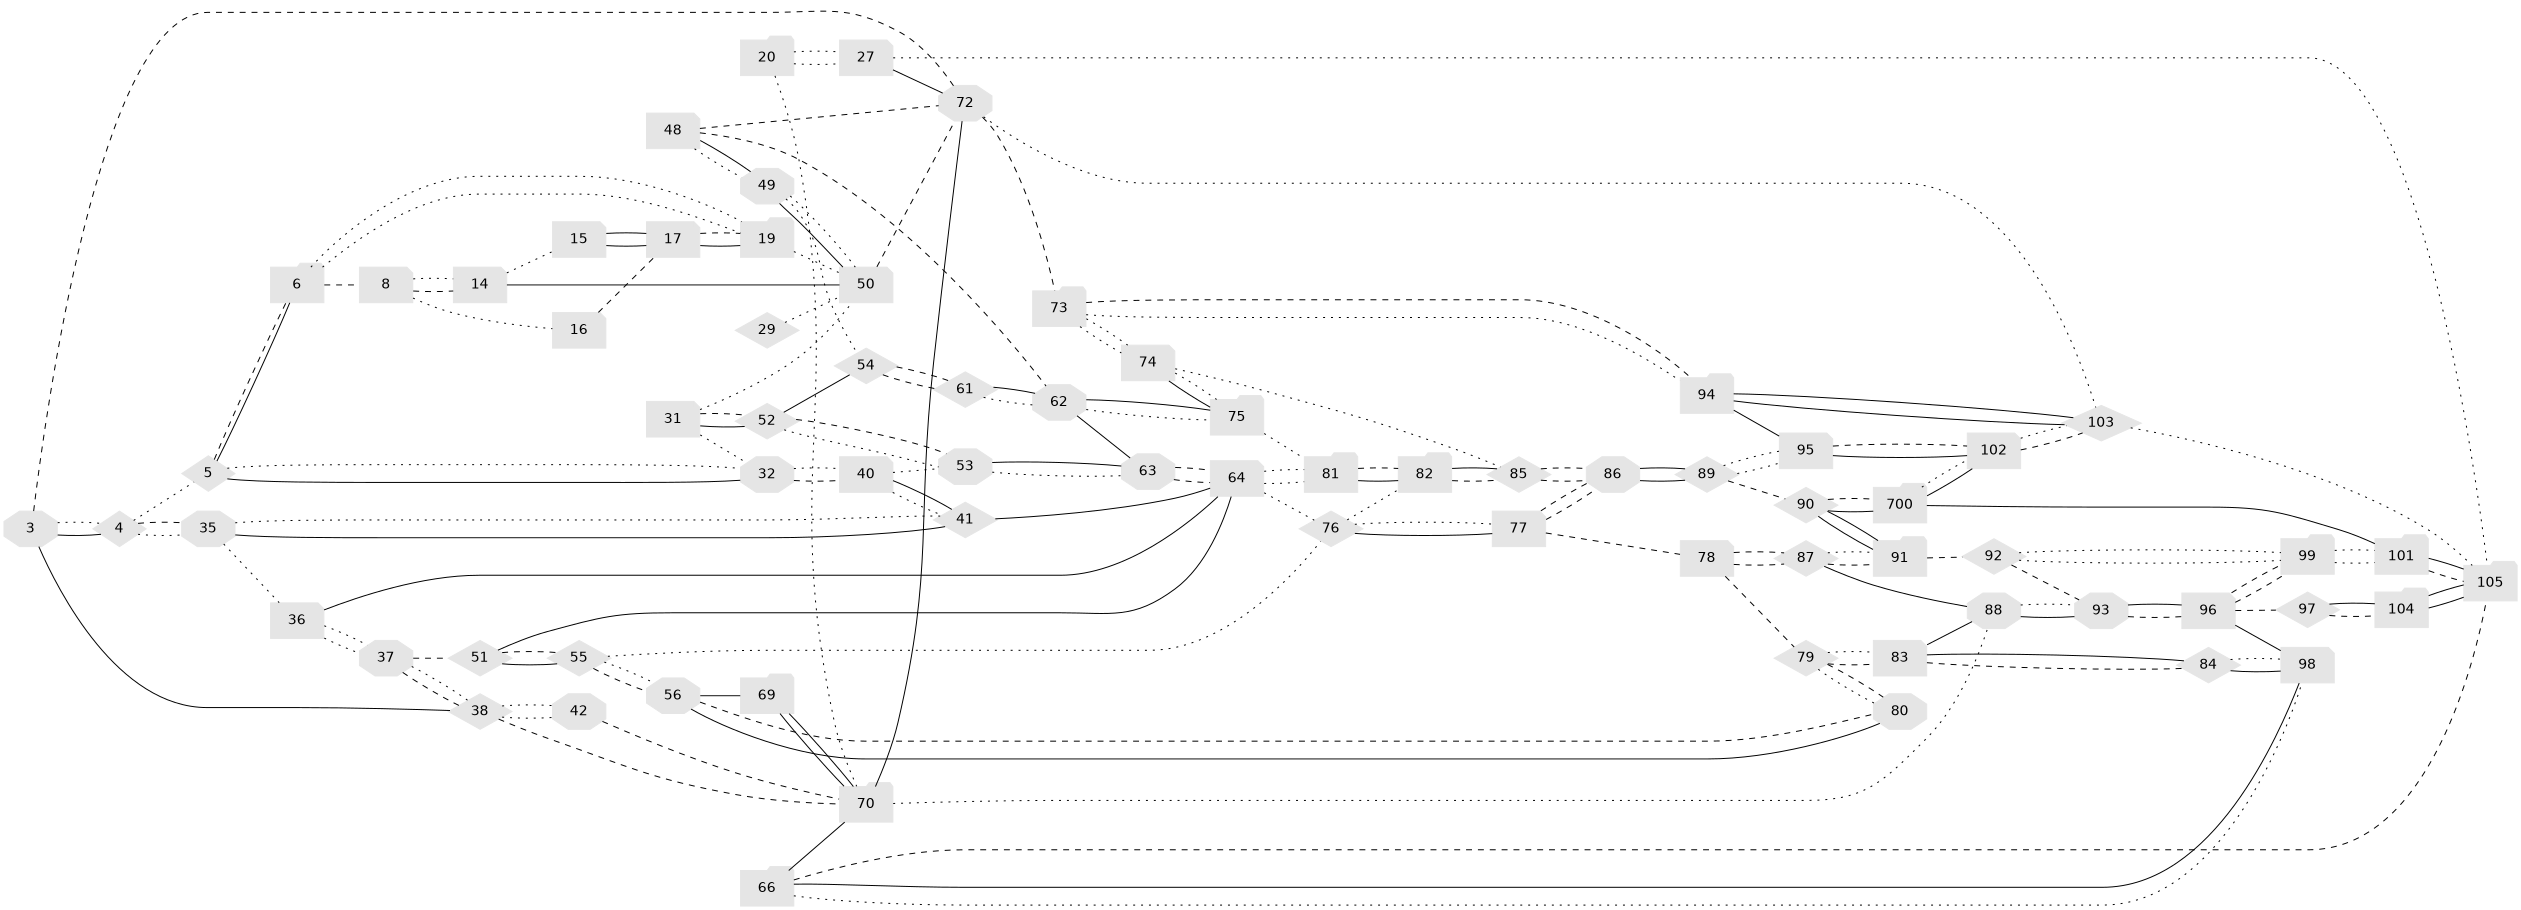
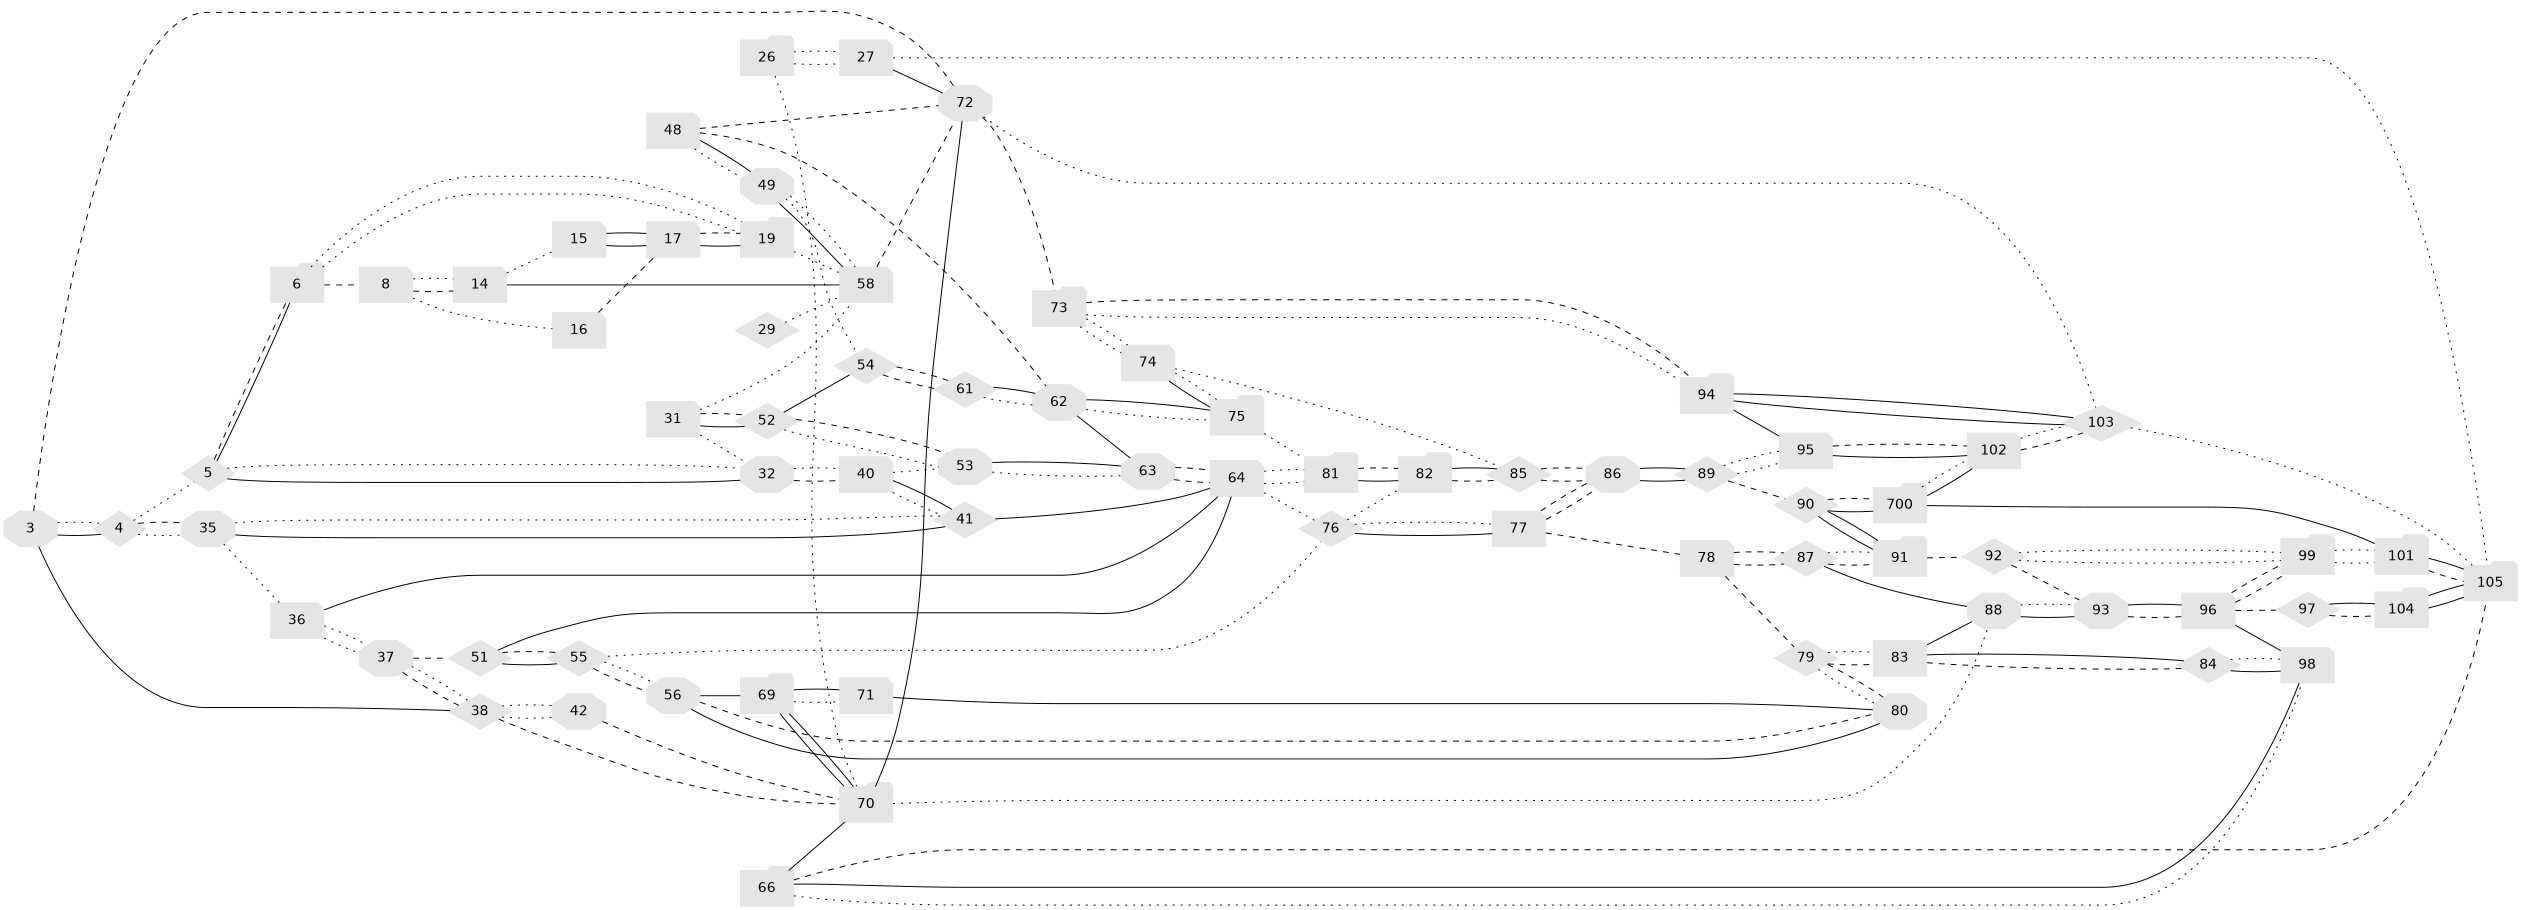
(767, 58) -> (767, 58)
(866, 285) -> (866, 285)
none -> (866, 696)
